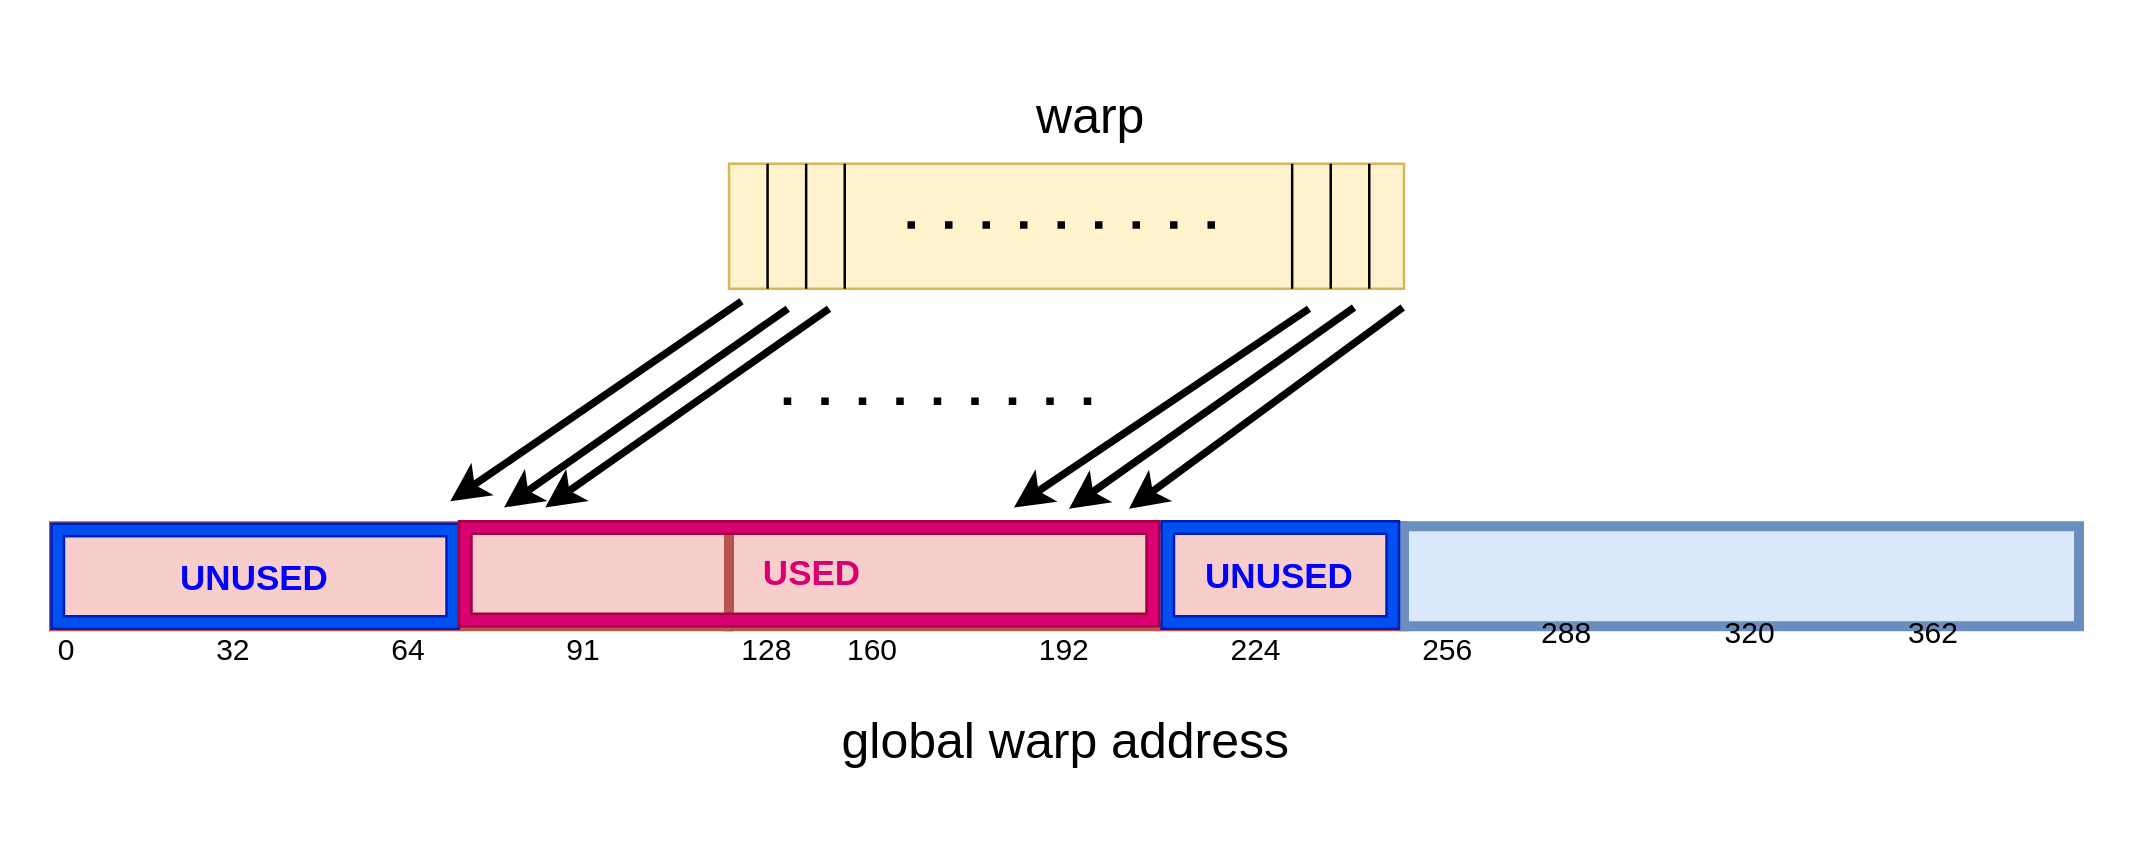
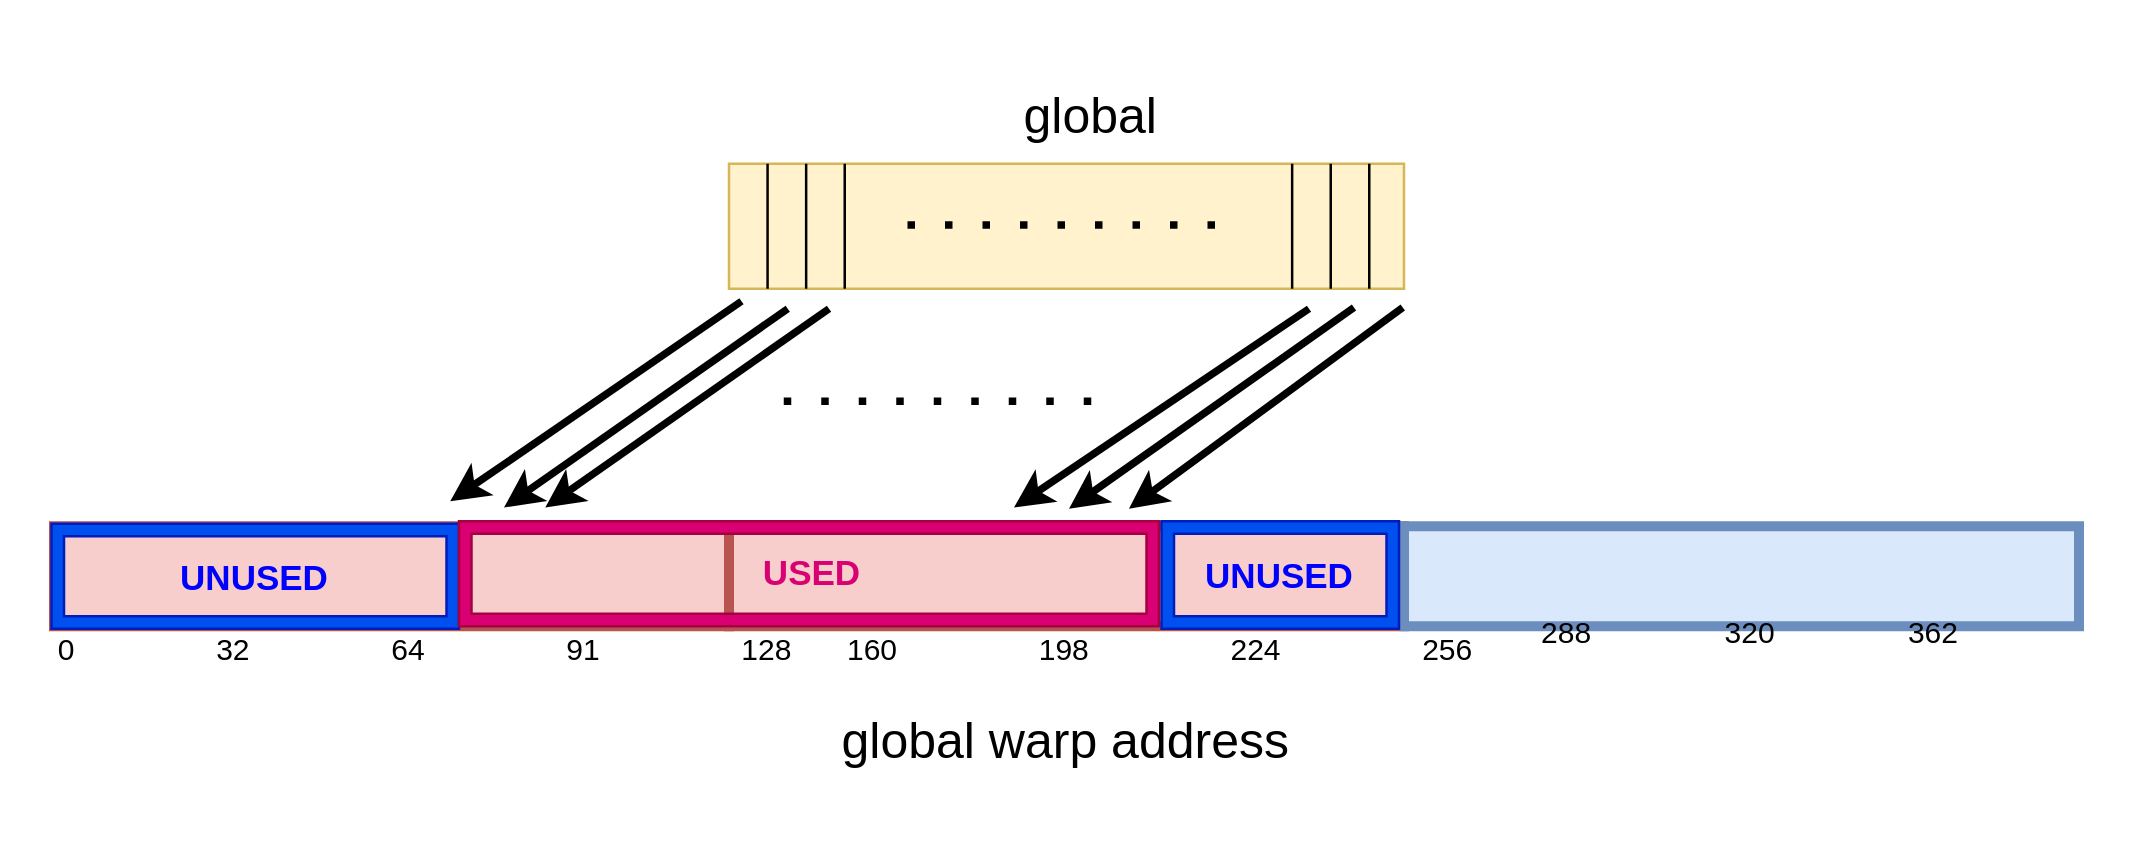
(1091, 114) -> (1091, 114)
(1095, 651) -> (1095, 651)
